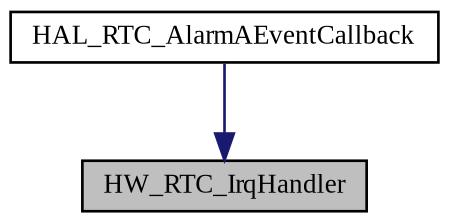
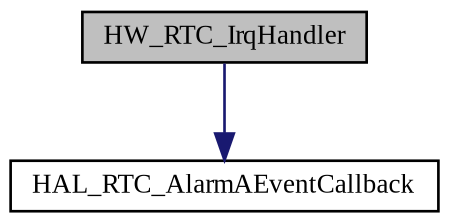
(225, 98) -> (225, 98)
